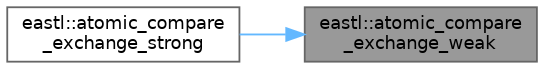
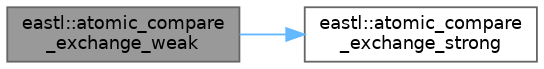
(263, 34) -> (263, 34)
